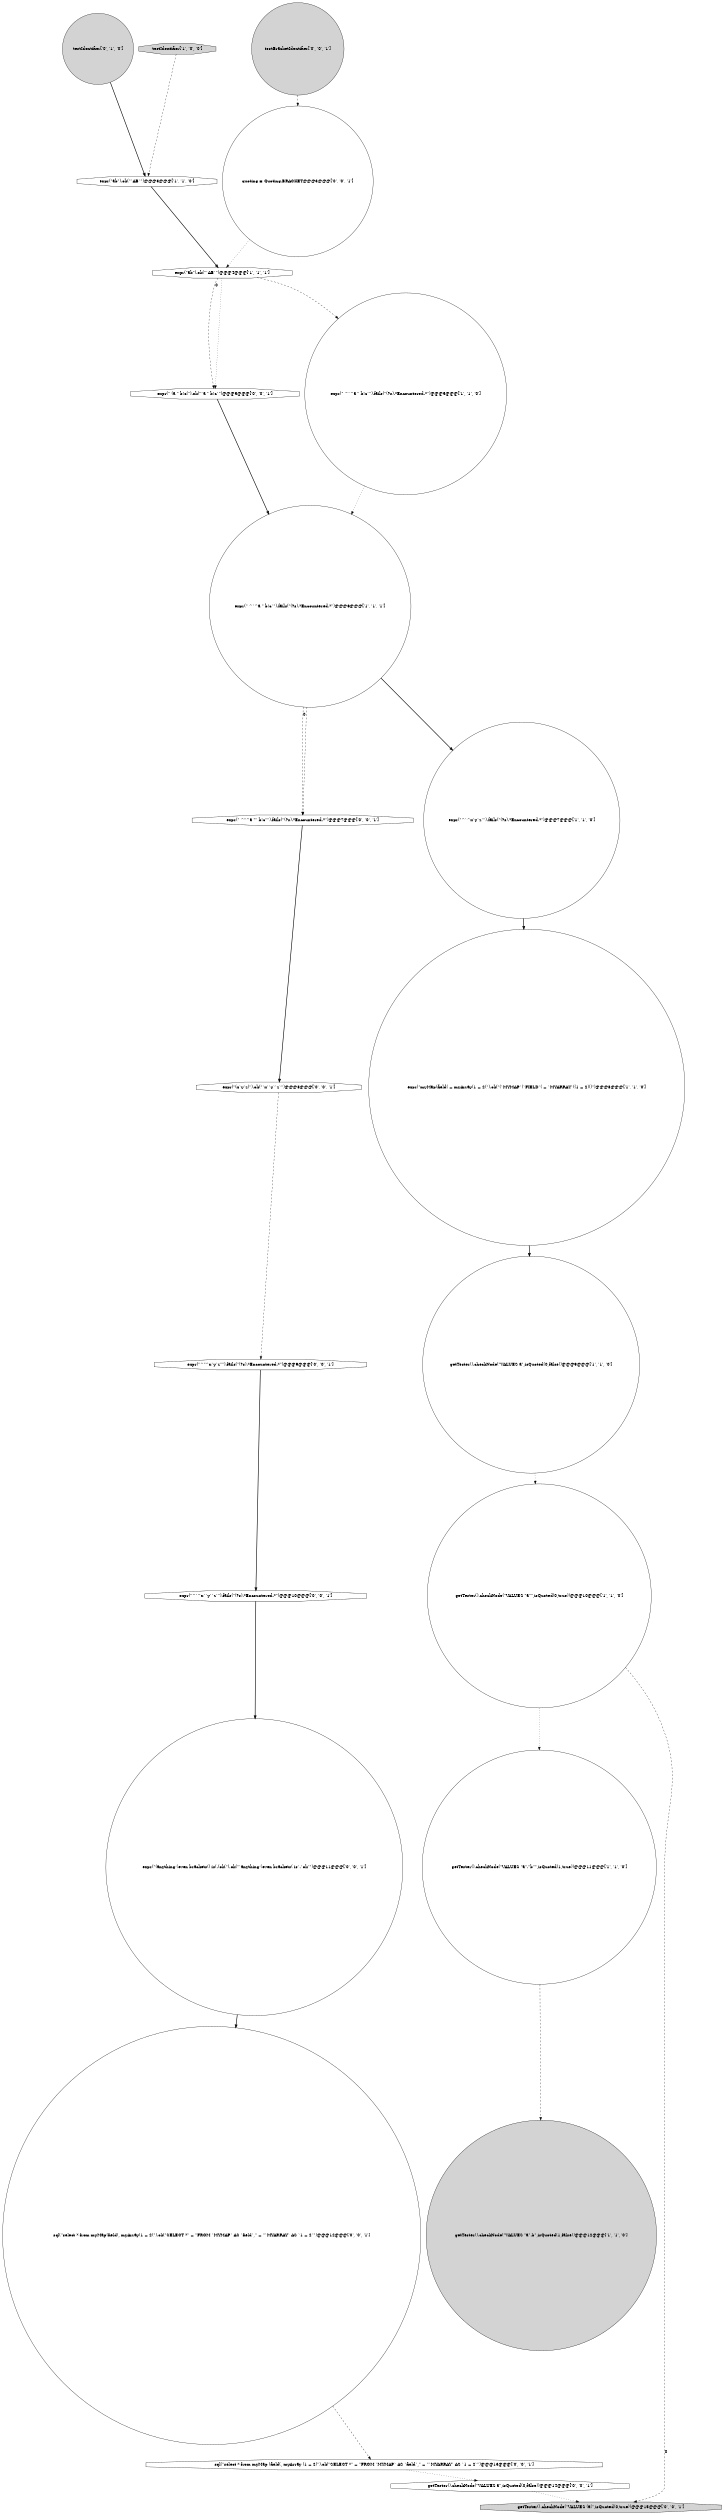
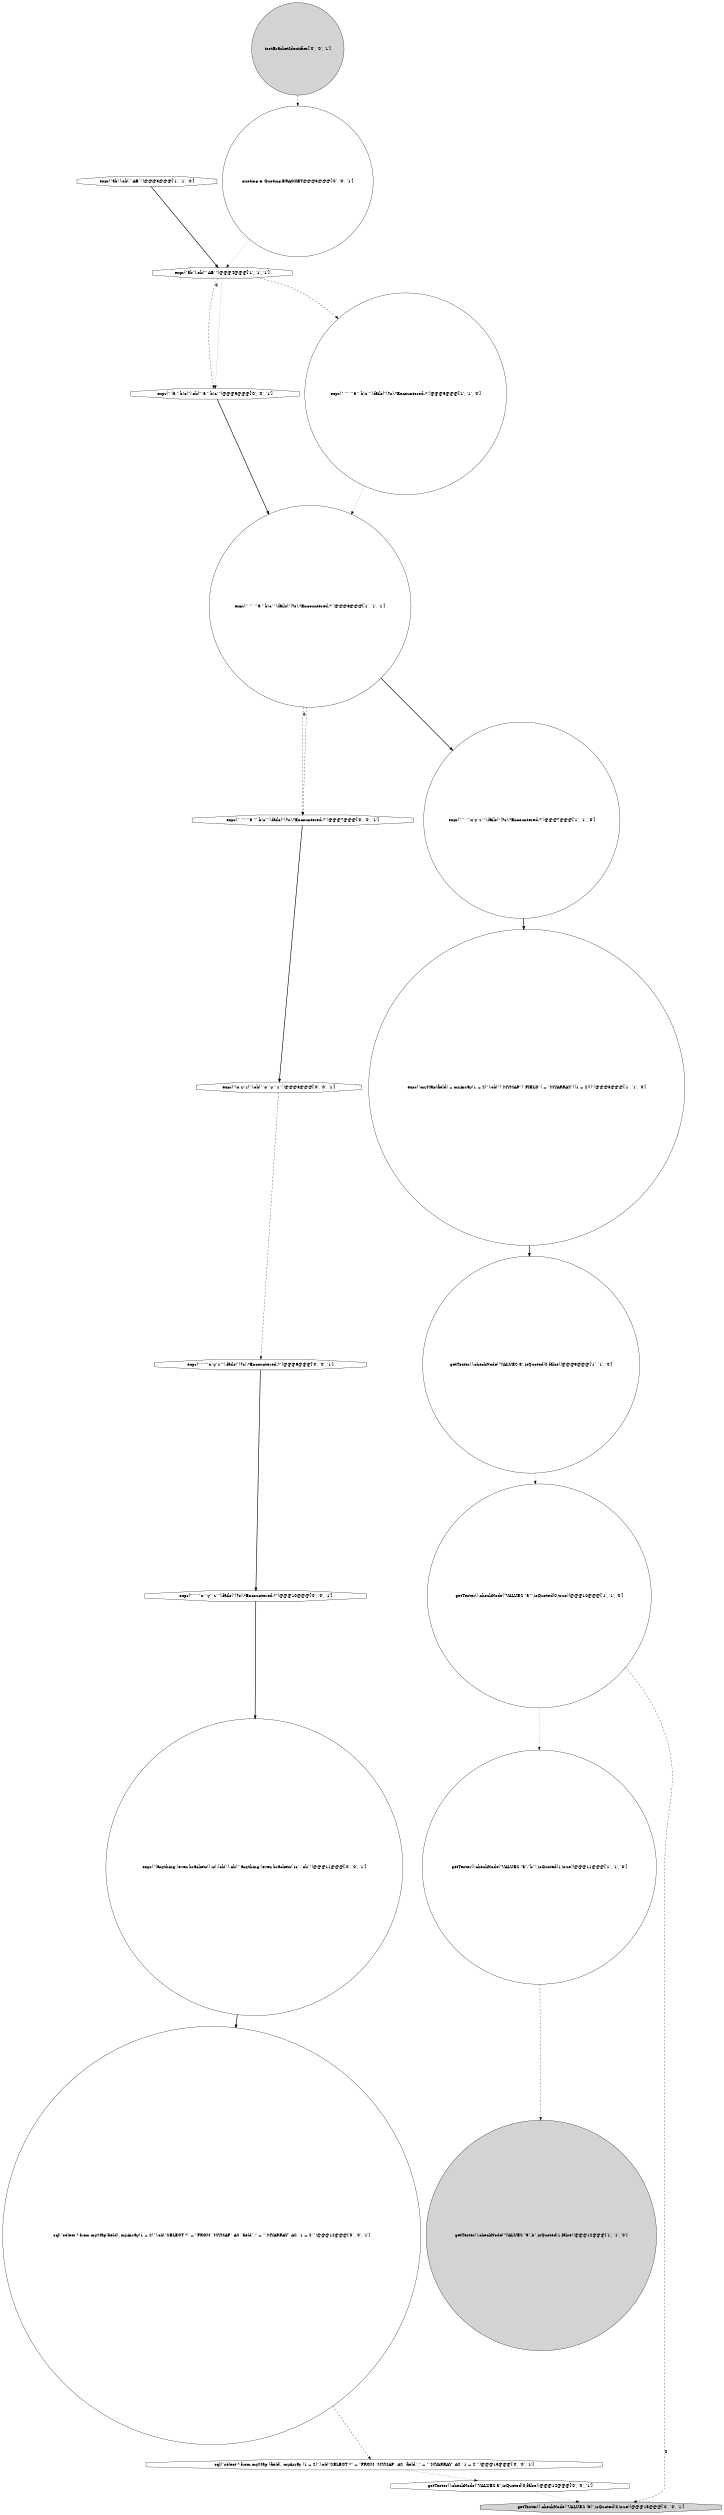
(98, 49) -> none
(177, 49) -> none
